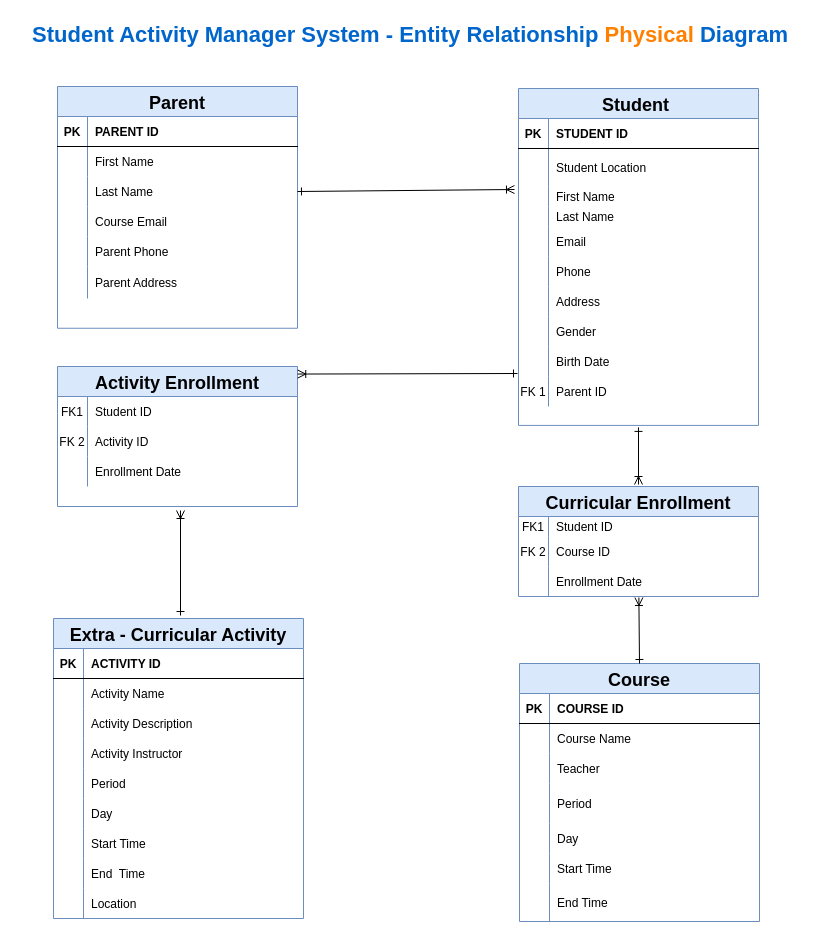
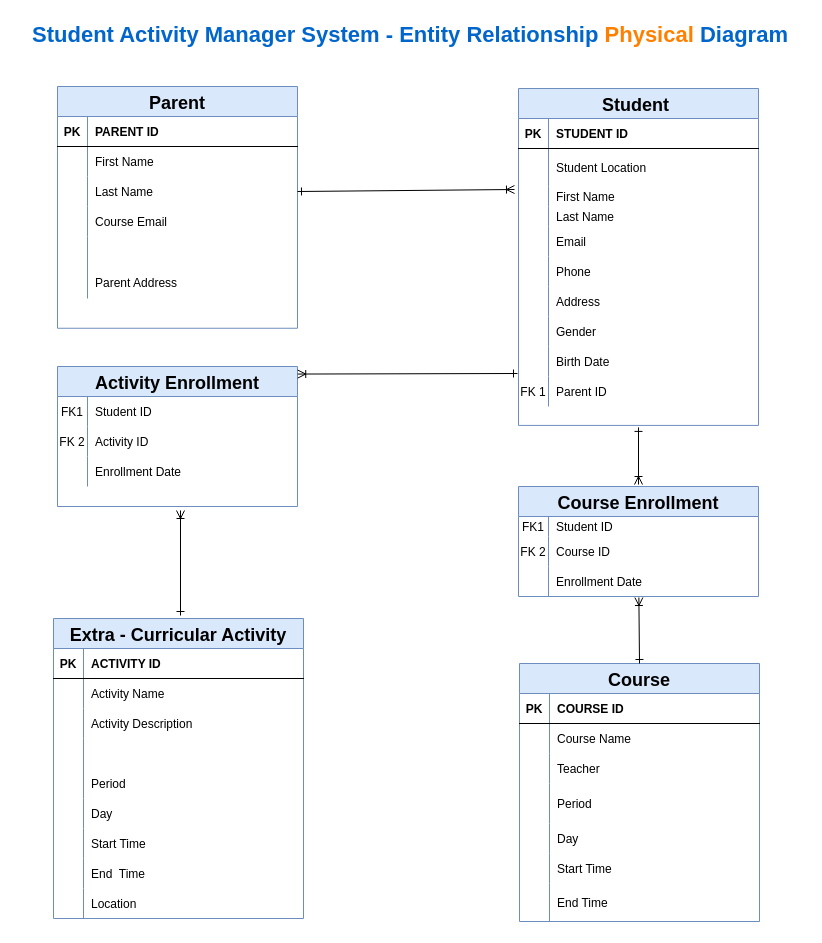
(193, 252) -> none
(638, 503) -> (638, 503)
(194, 754) -> none
